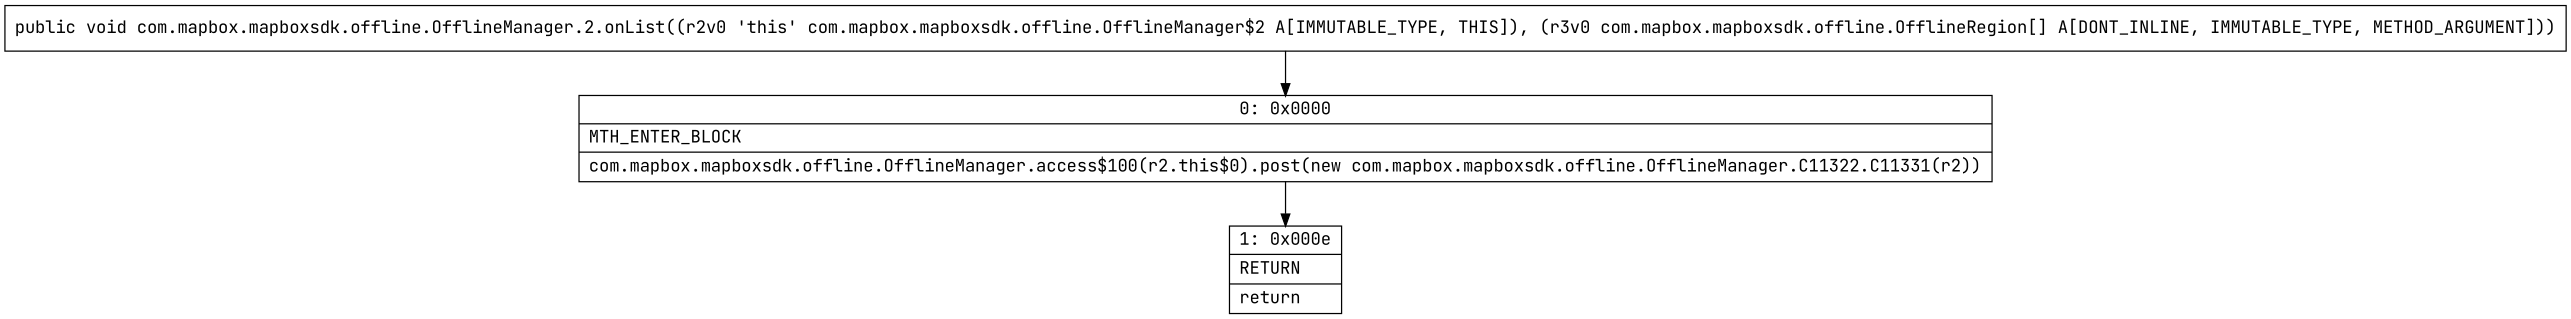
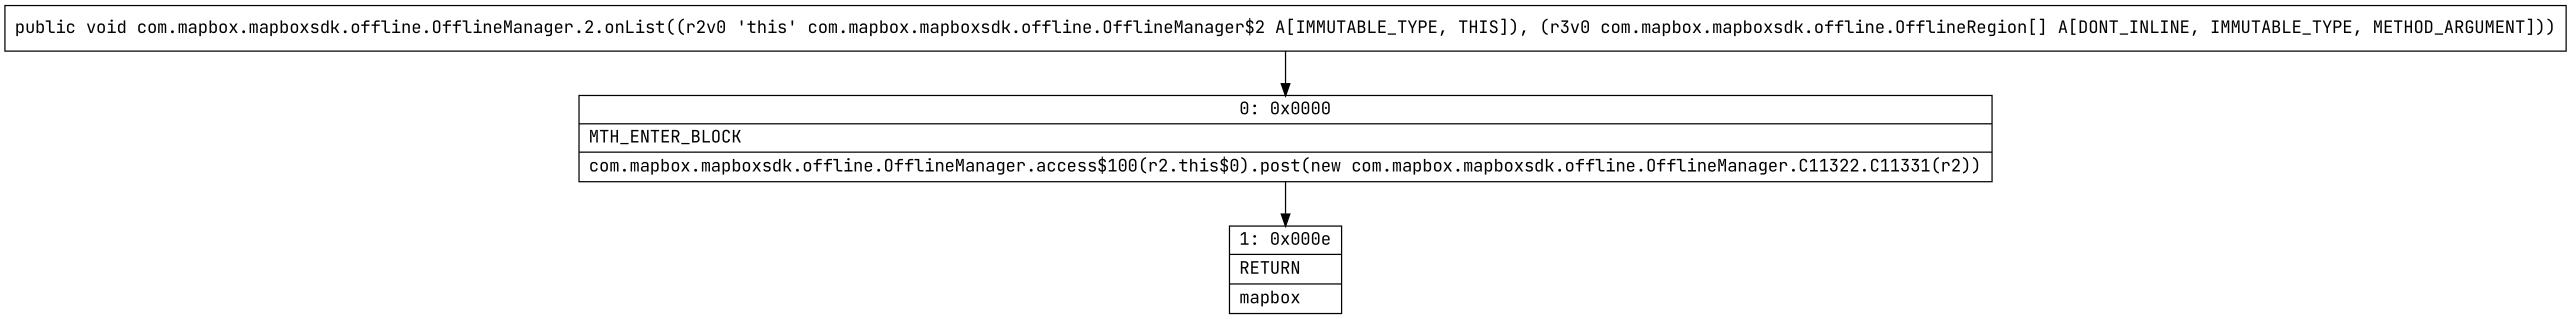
(1270, 298) -> (1270, 298)
